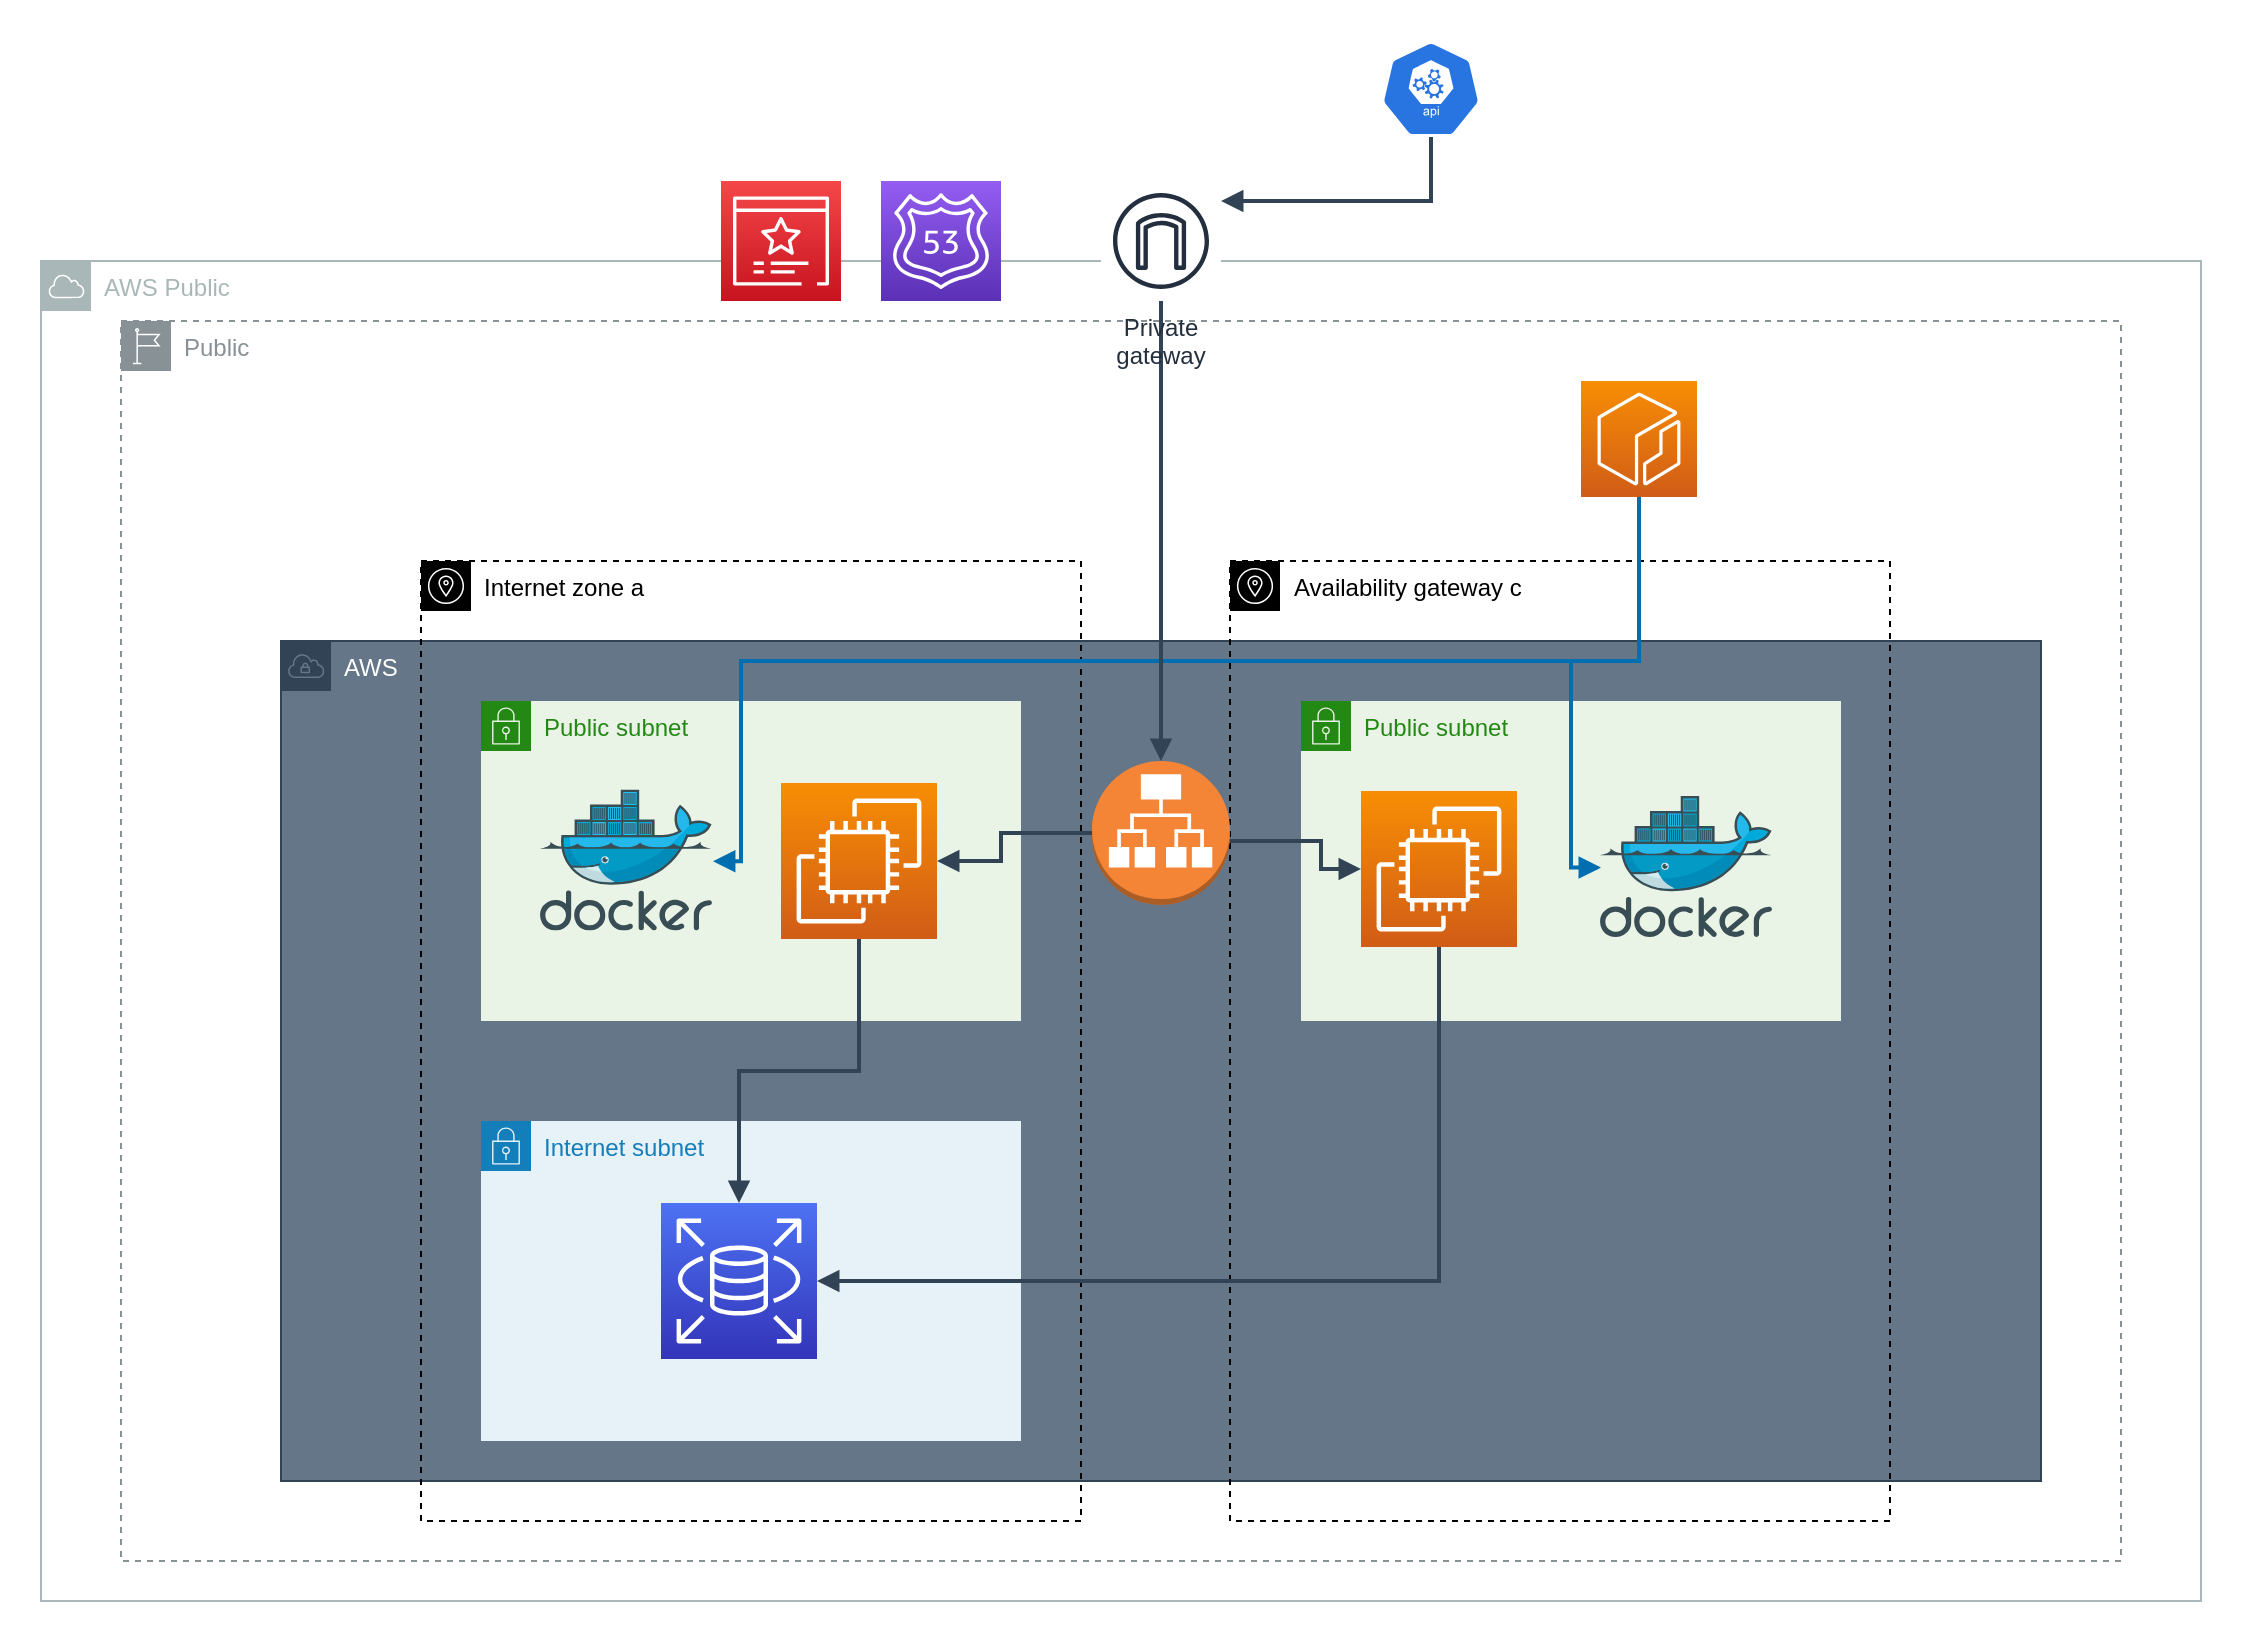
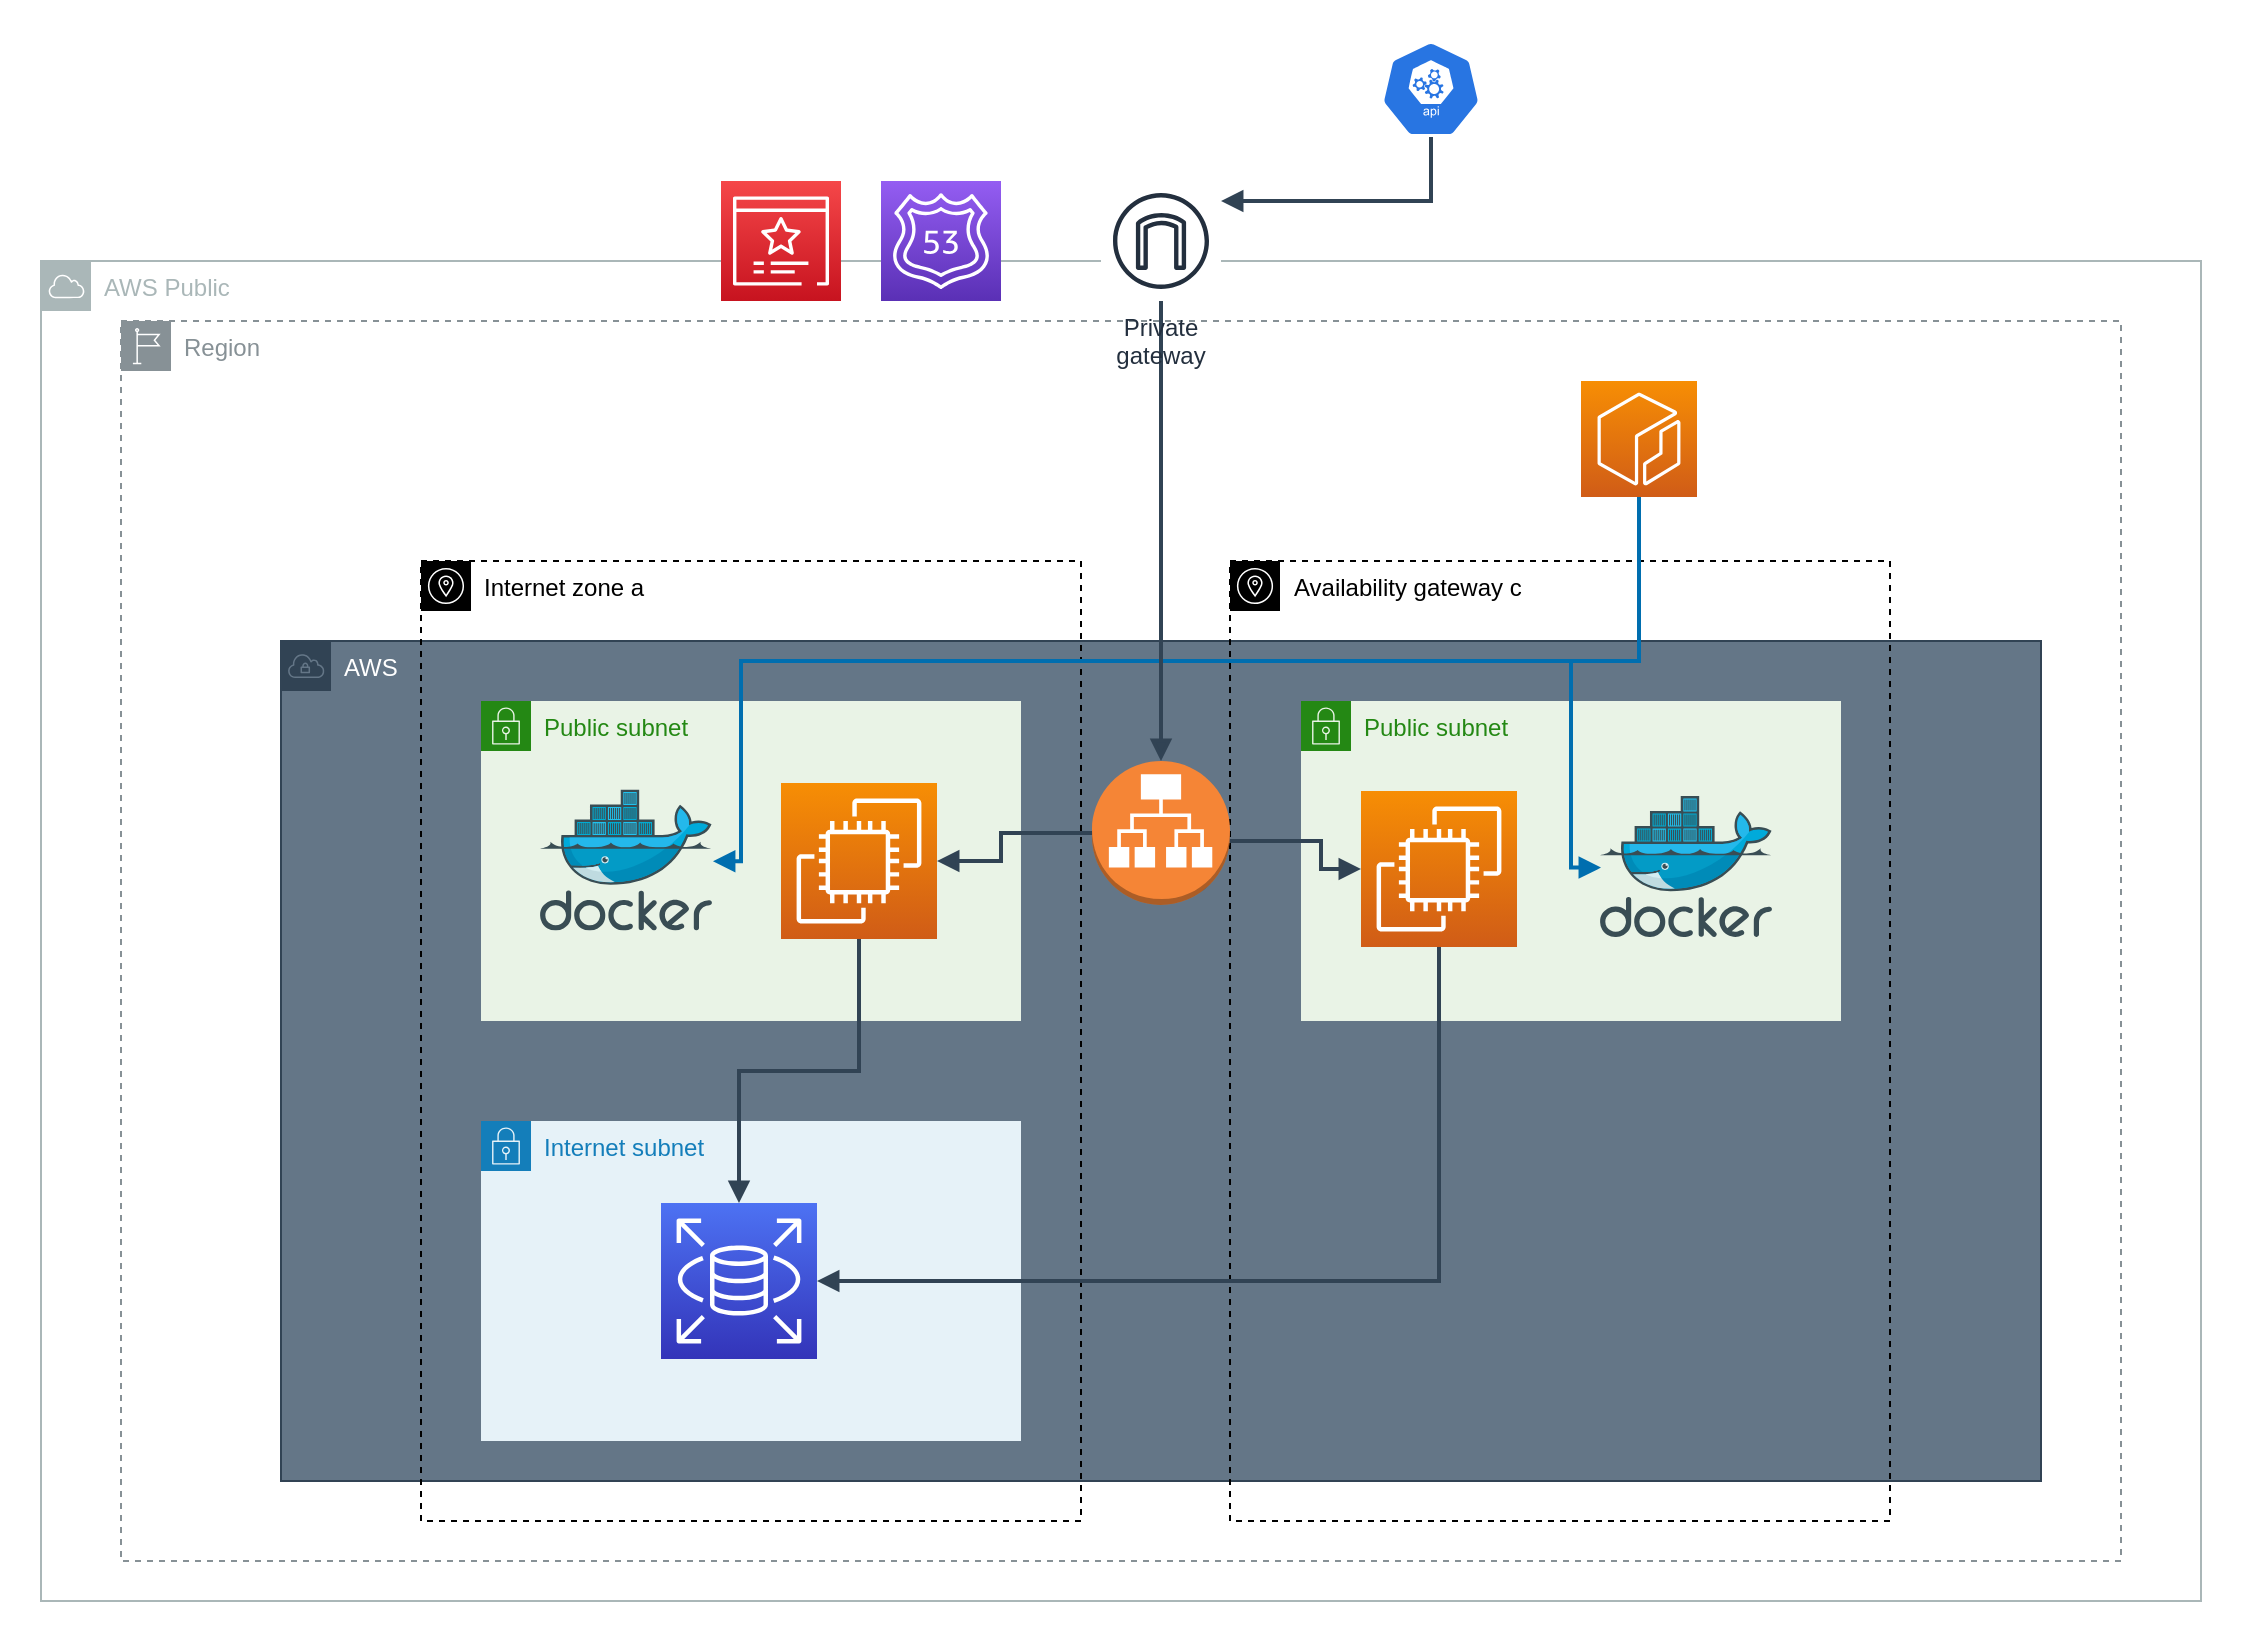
(219, 349) -> (222, 349)
